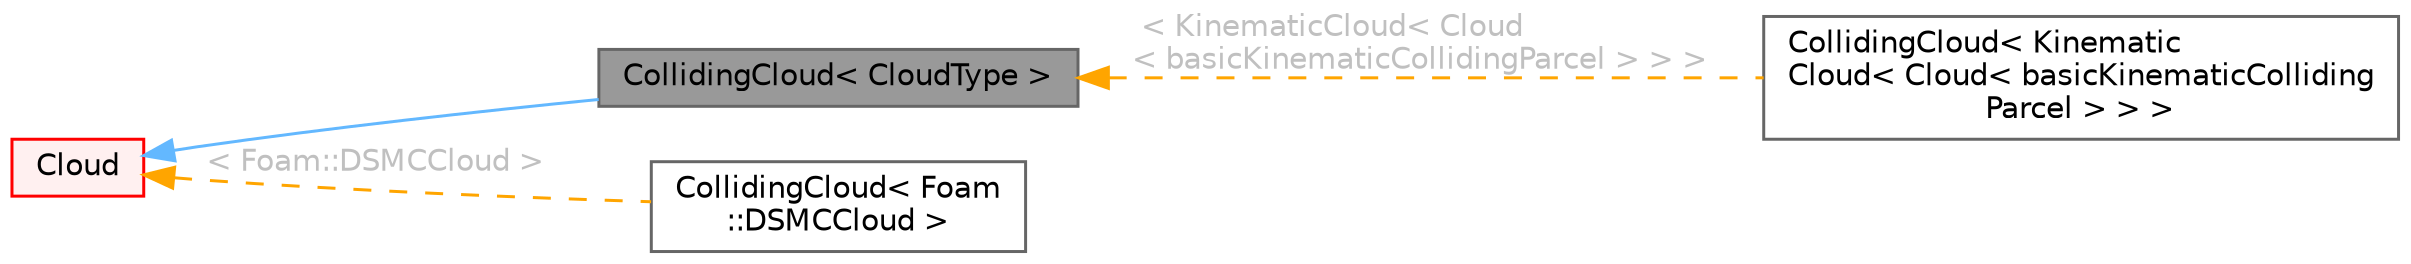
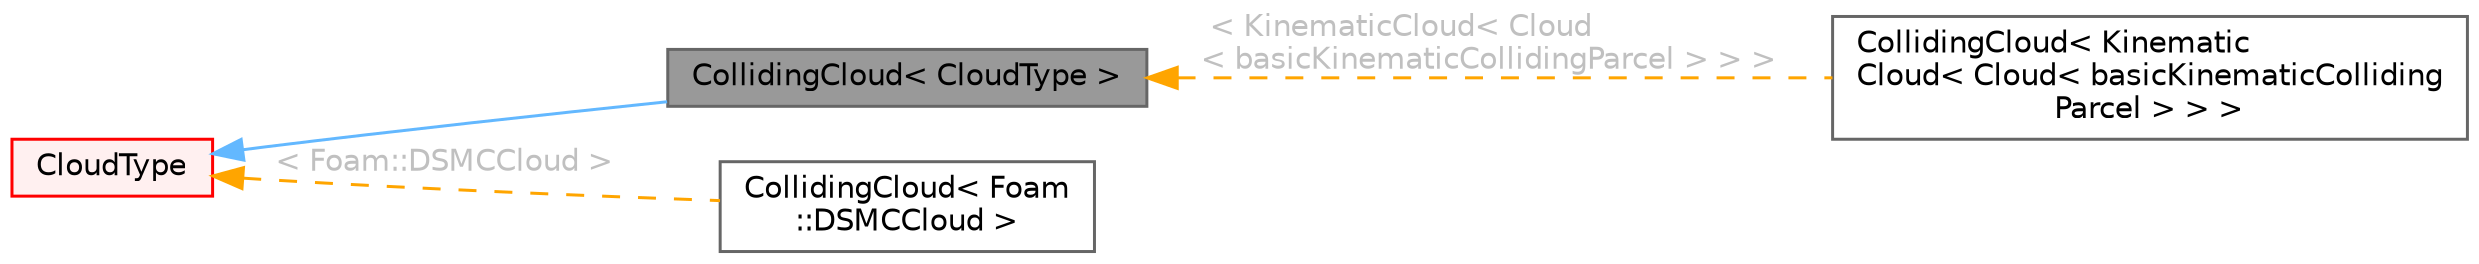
(78, 168) -> (112, 168)
